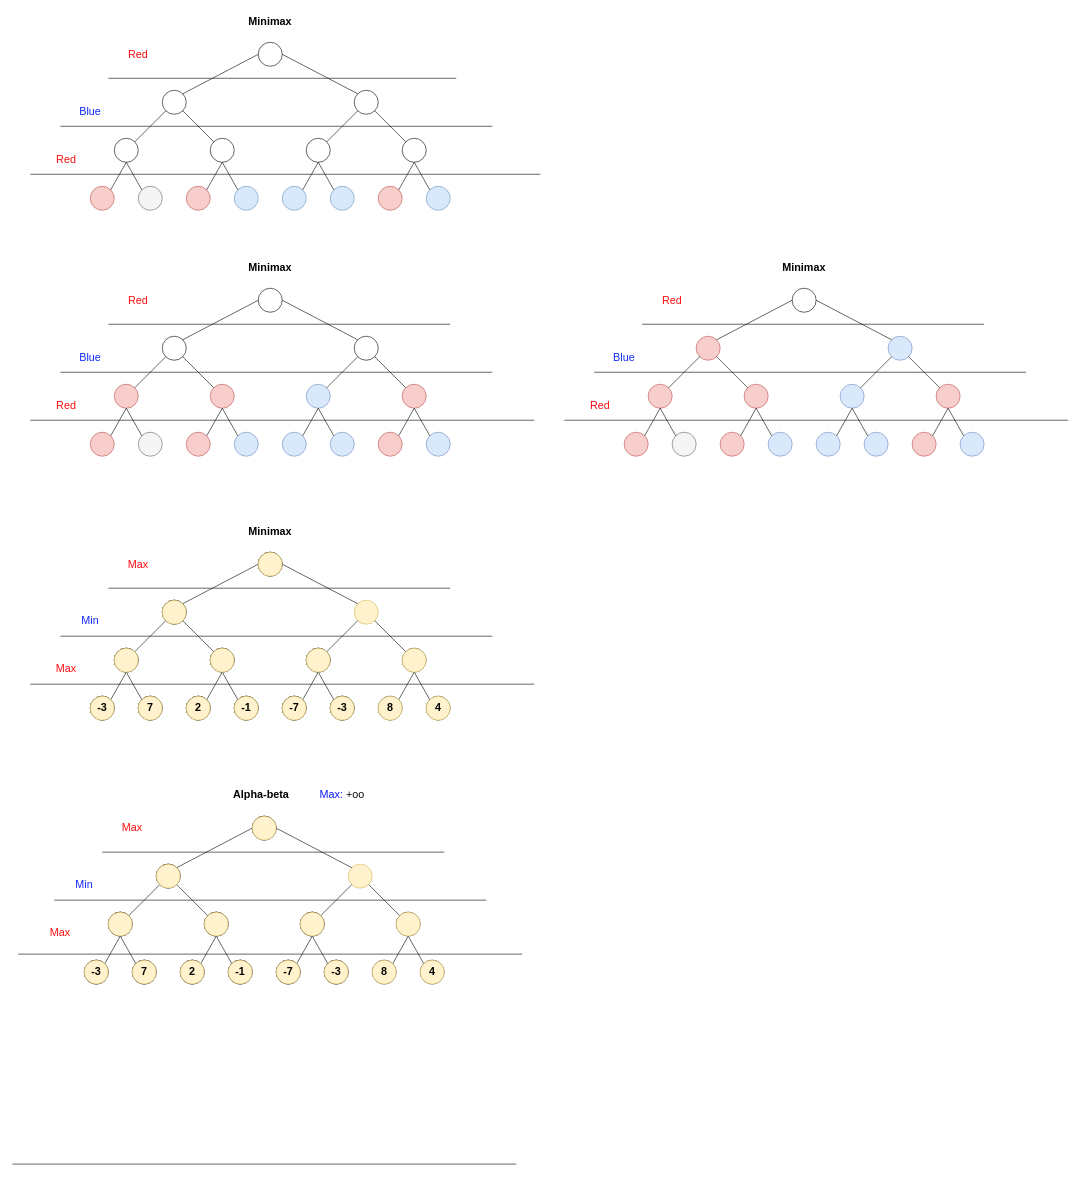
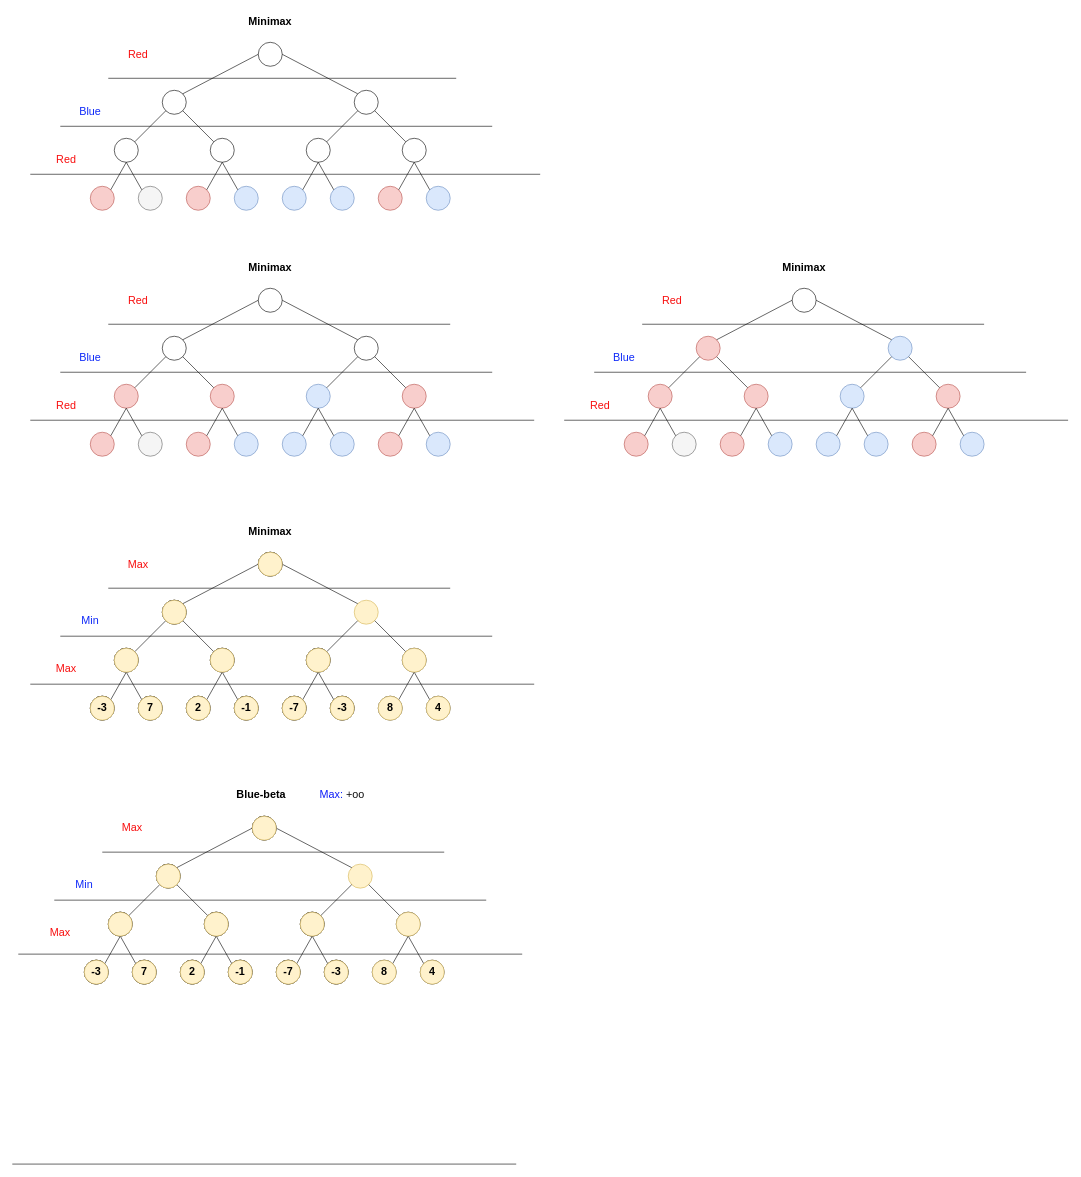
(261, 795) -> (261, 795)
